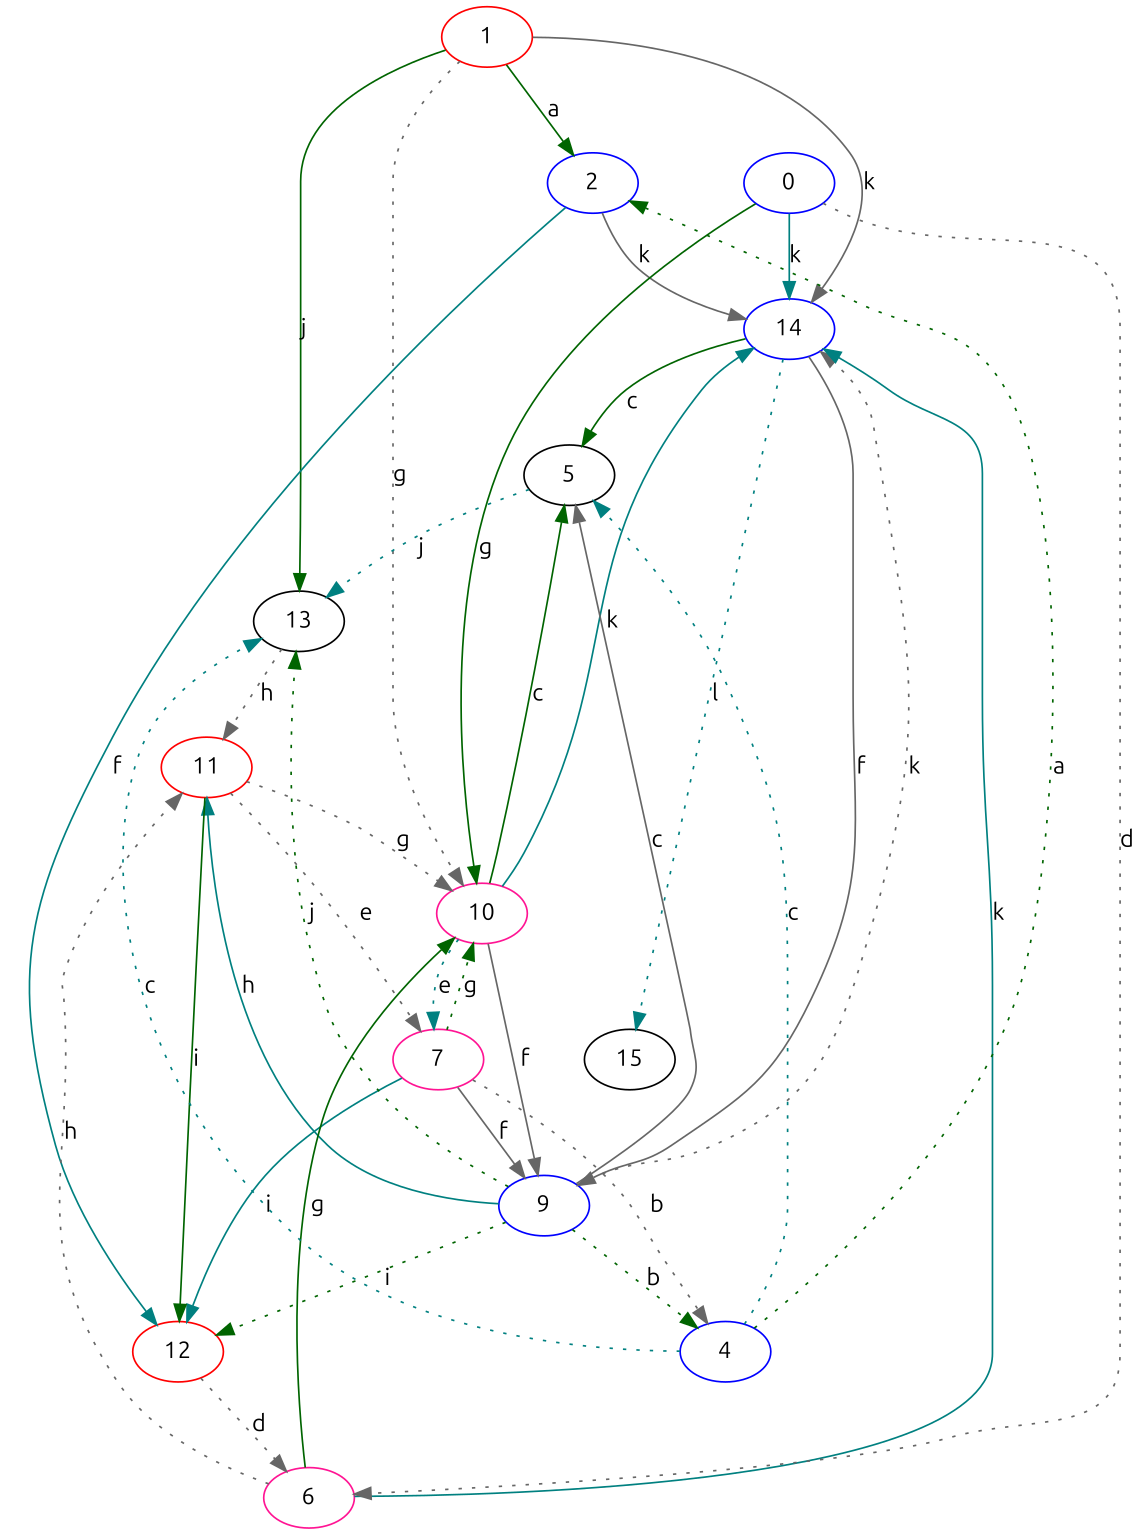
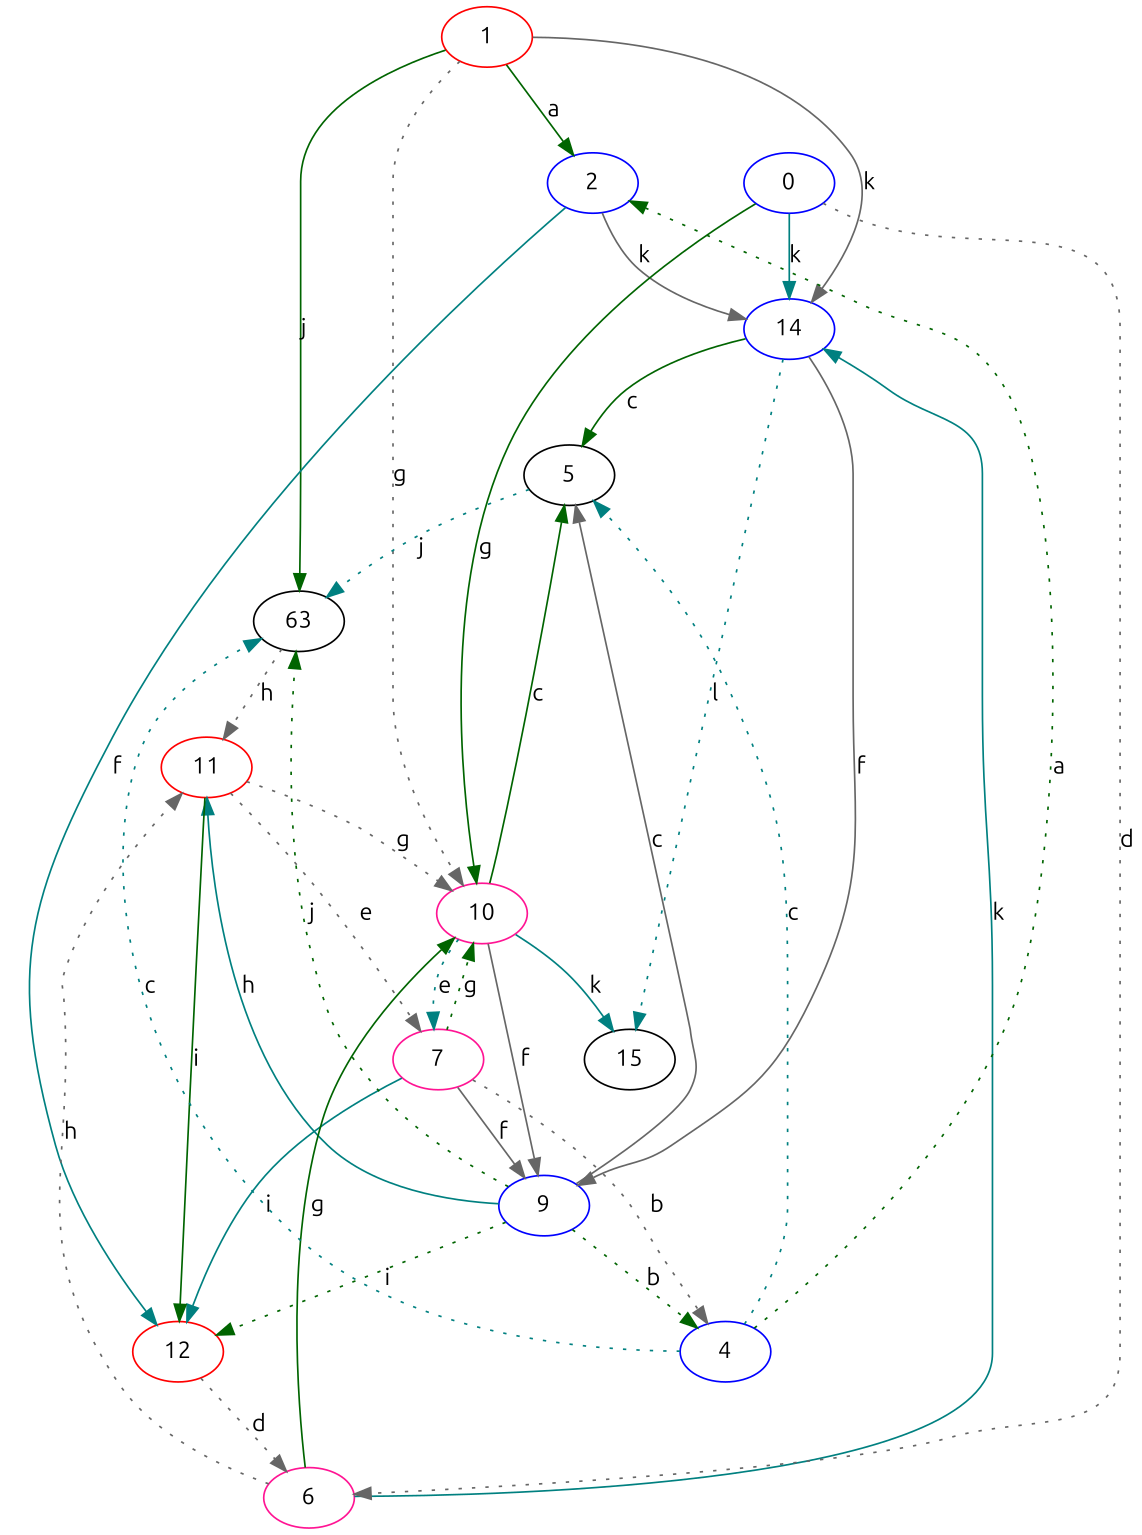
(608, 582) -> (564, 971)
(299, 621) -> (299, 621)
(891, 850) -> none
